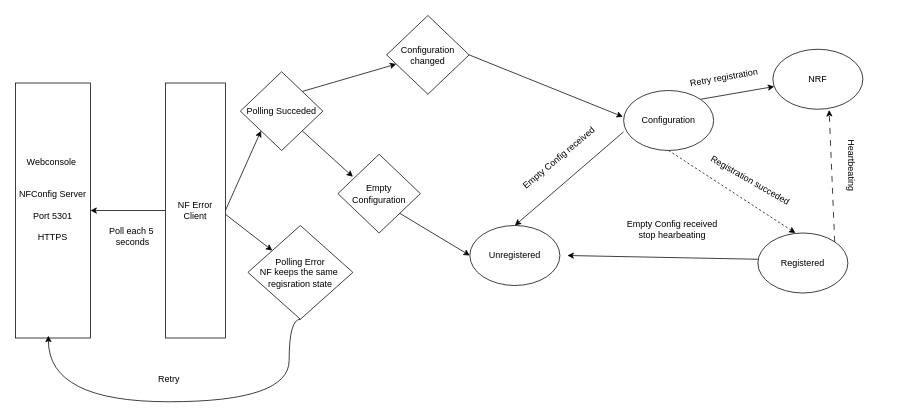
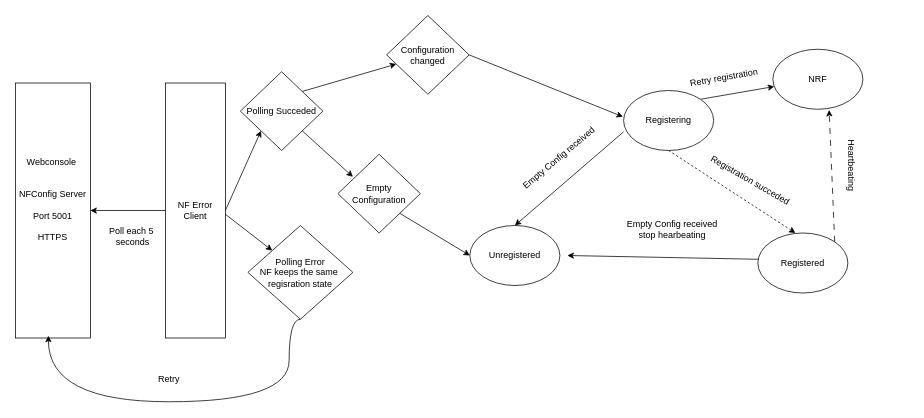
(669, 120) -> (669, 120)
(53, 210) -> (53, 210)
